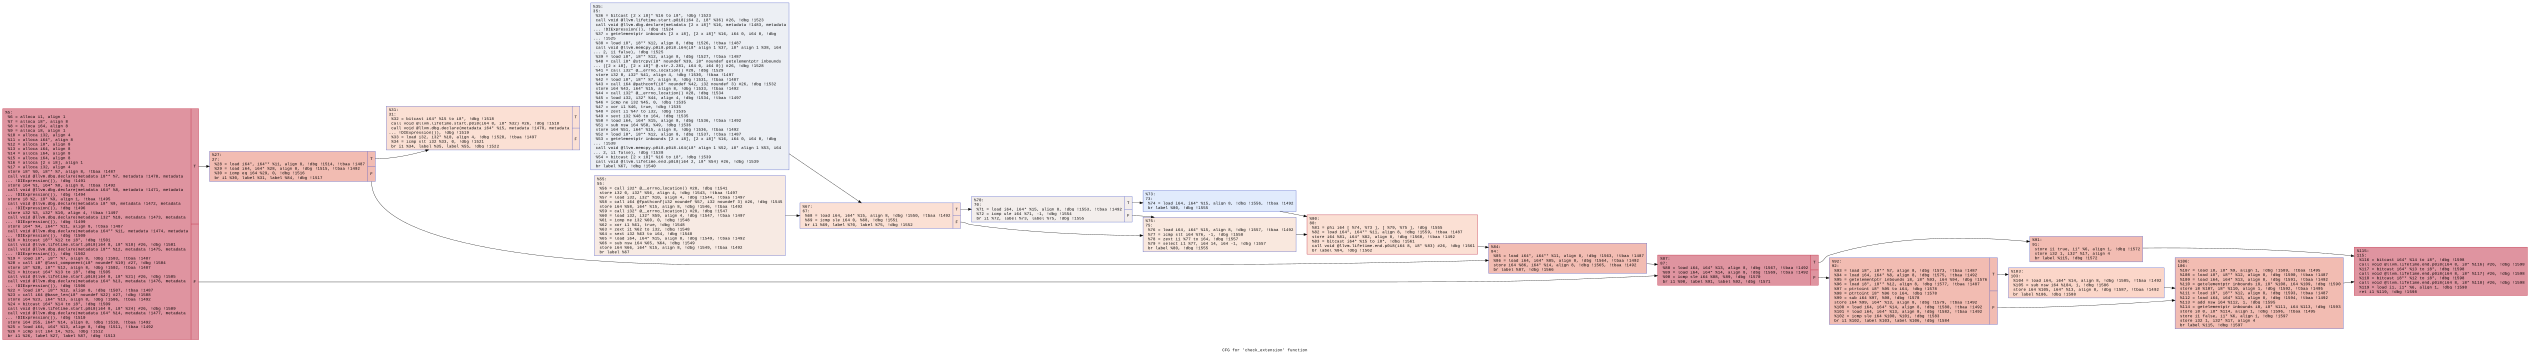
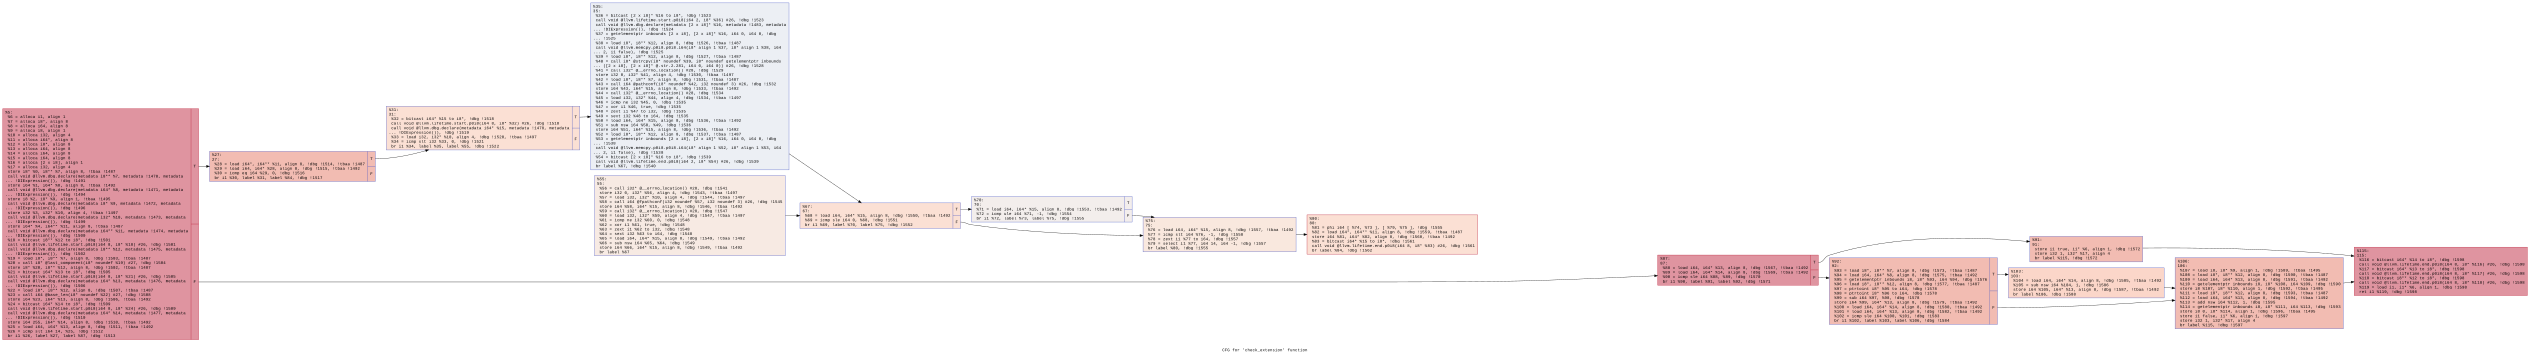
none -> (584, 117)
(1220, 201) -> none
(1568, 258) -> none
